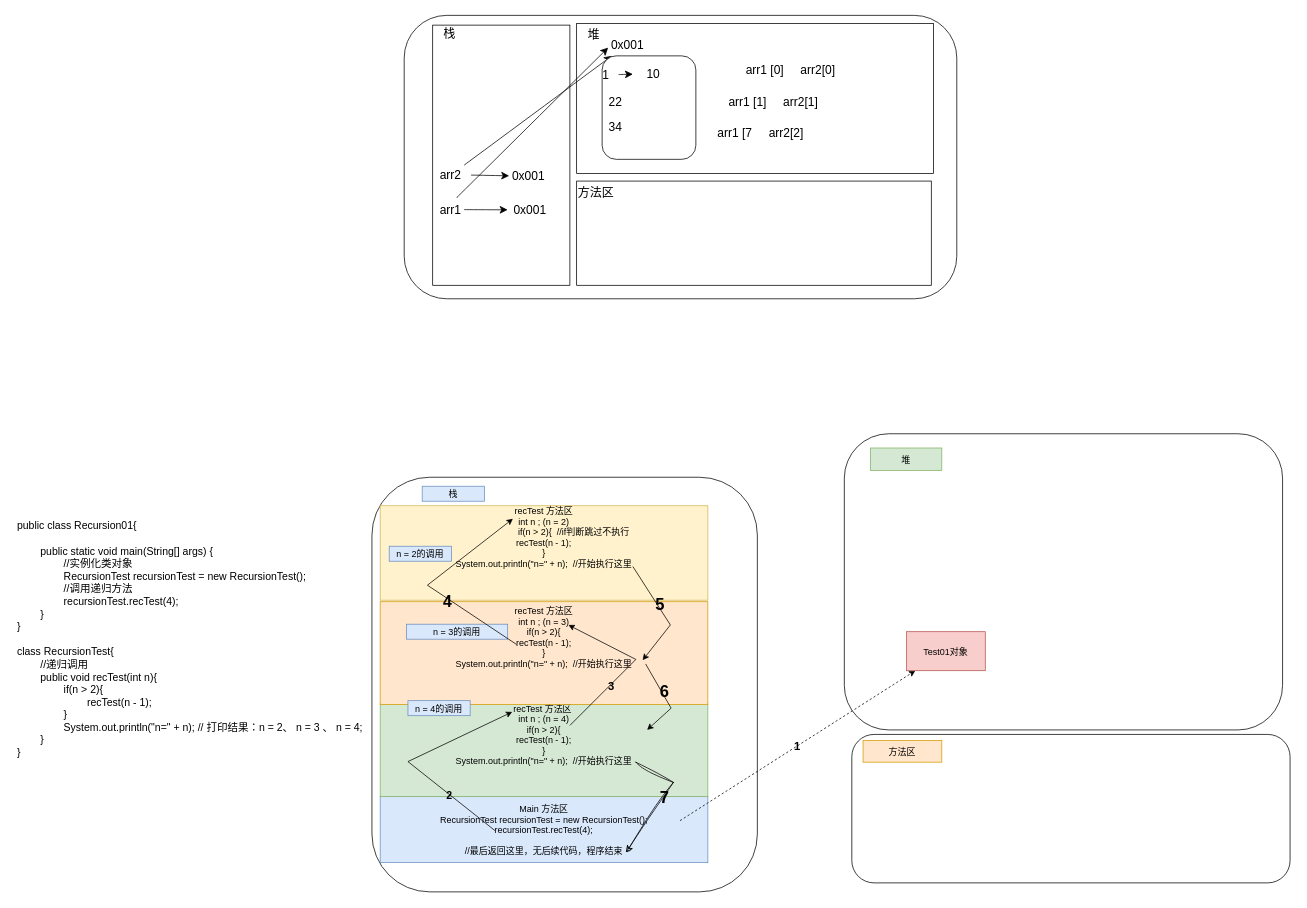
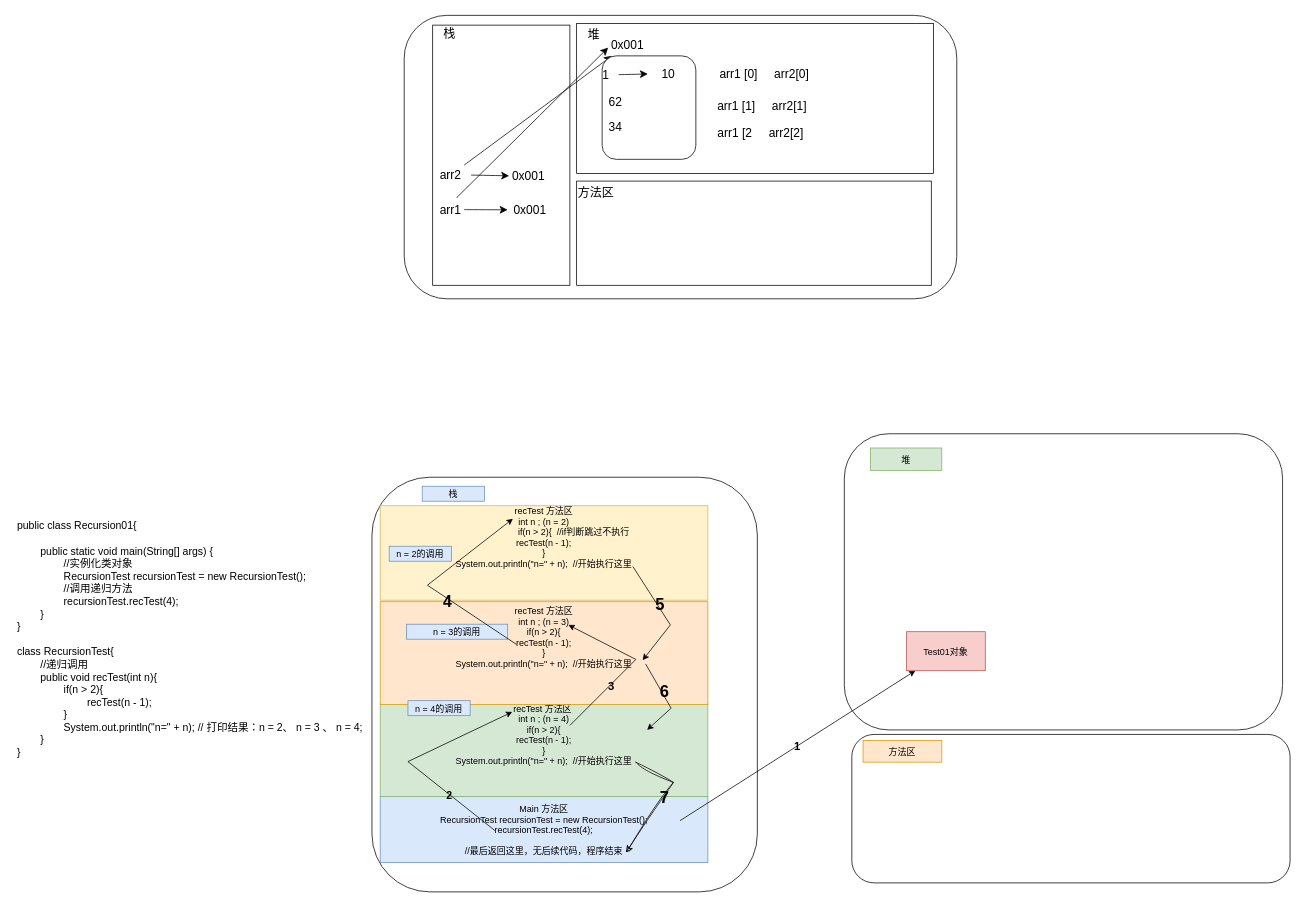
(791, 70) -> (764, 74)
(653, 74) -> (668, 74)
(615, 102) -> (615, 102)
(773, 102) -> (762, 106)
(761, 133) -> (761, 133)
(795, 747) -> (795, 747)
